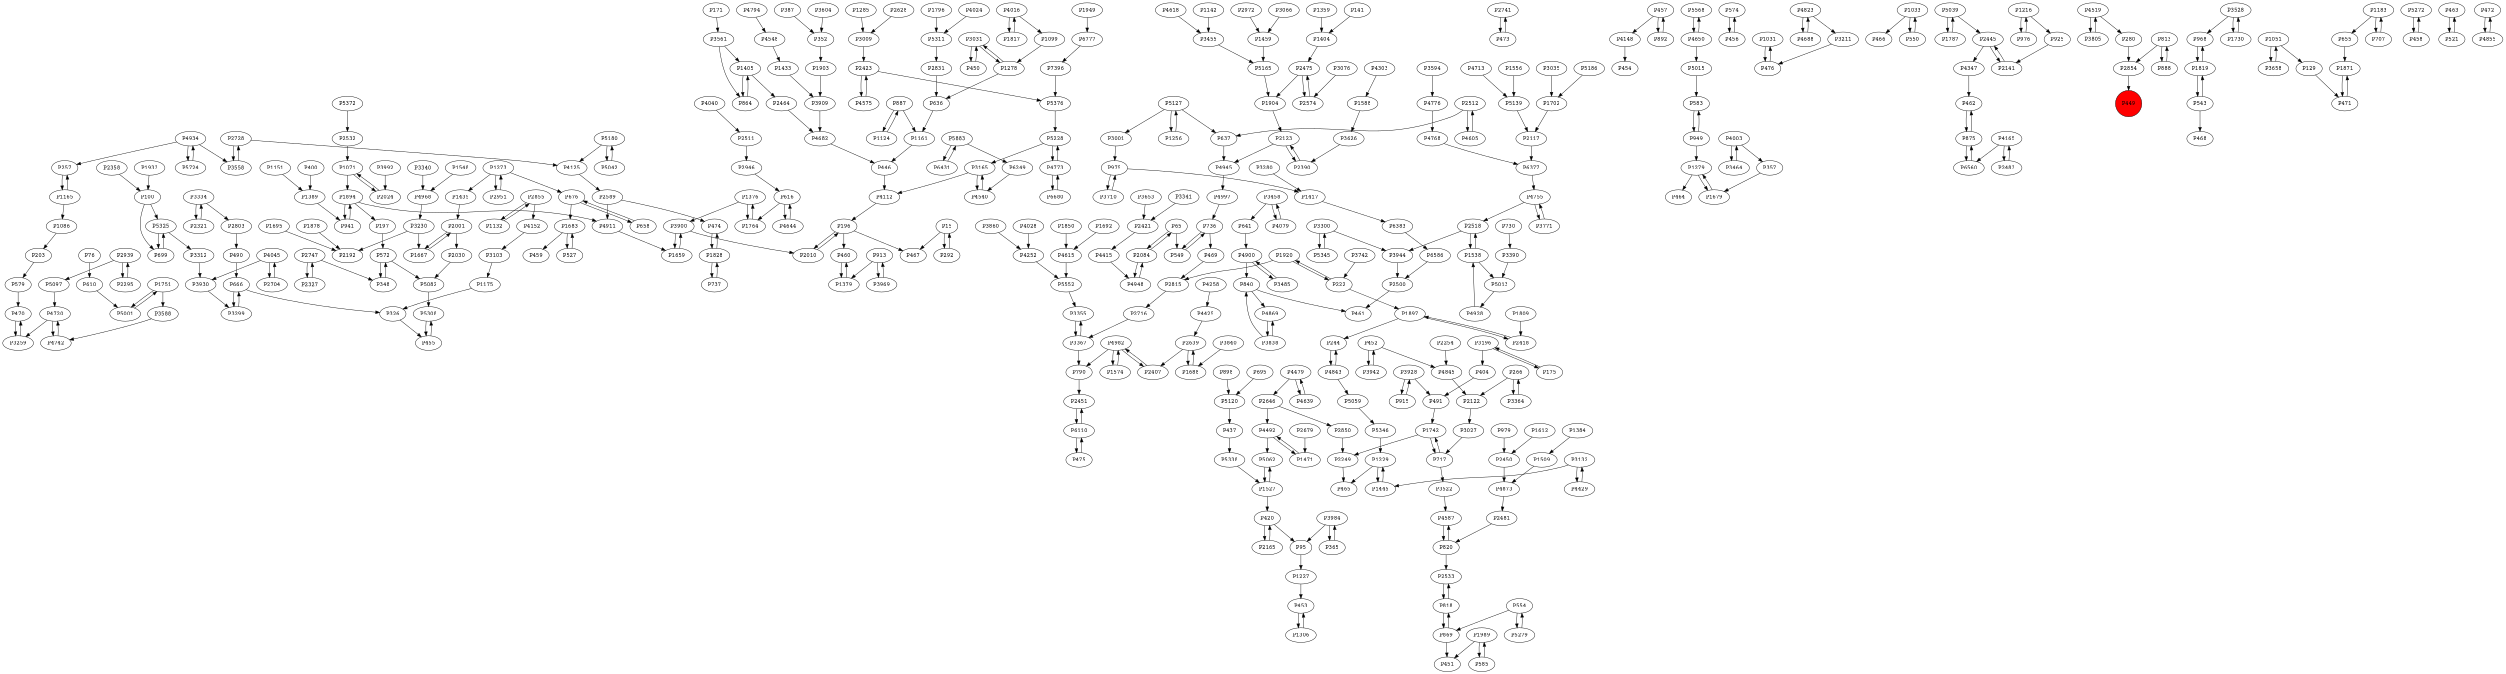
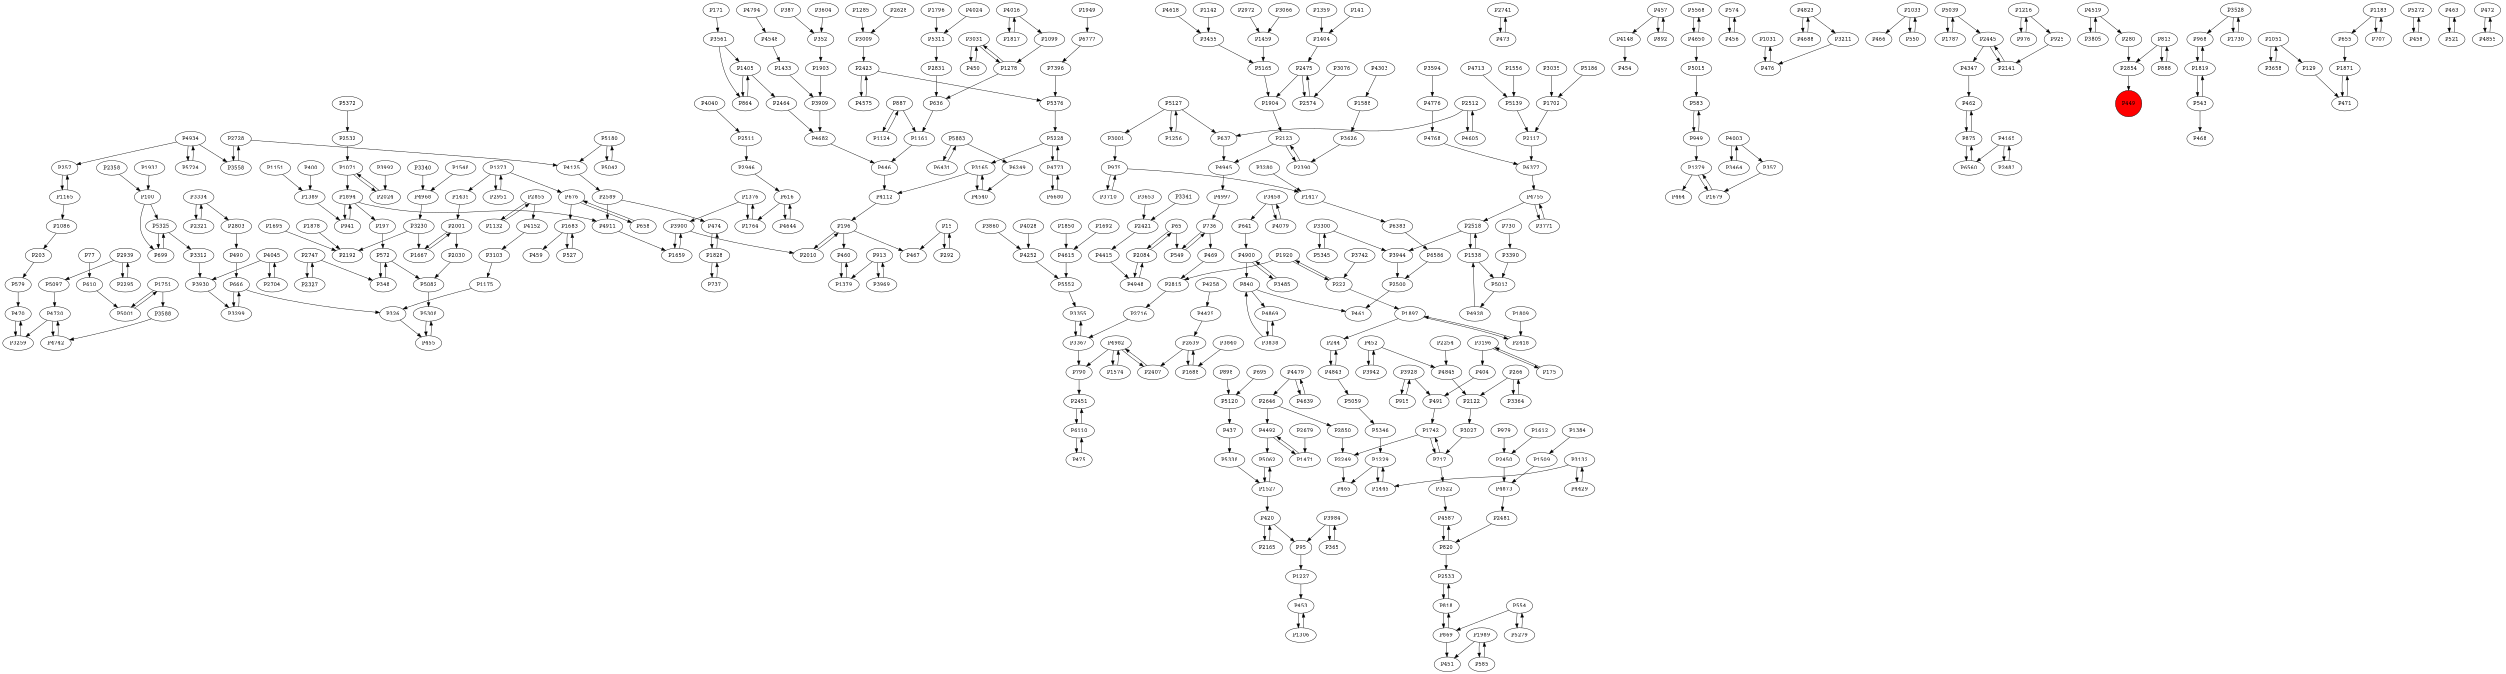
(90, 256) -> (90, 256)
